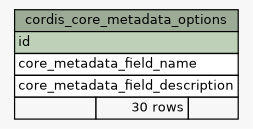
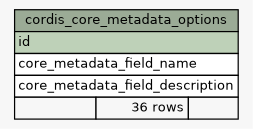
(158, 108) -> (158, 108)
